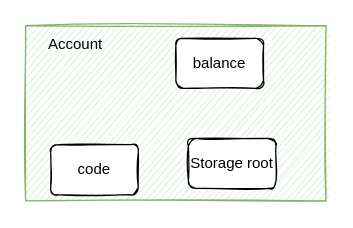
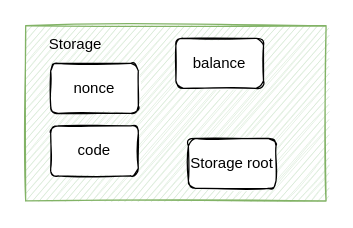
(76, 44) -> (76, 44)
none -> (94, 88)
(94, 169) -> (94, 151)
